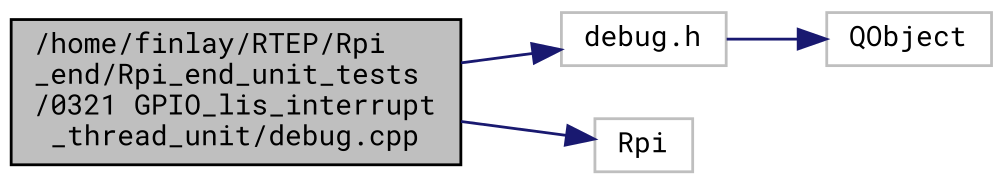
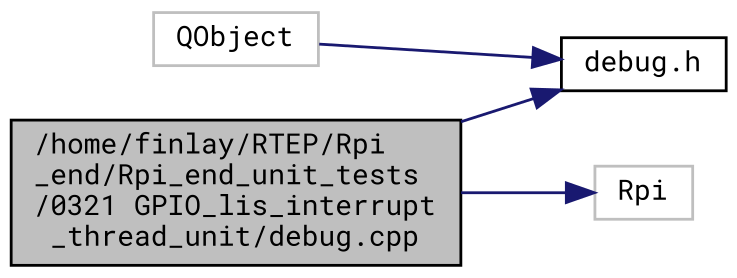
(644, 39) -> (644, 64)
(762, 39) -> (426, 51)
